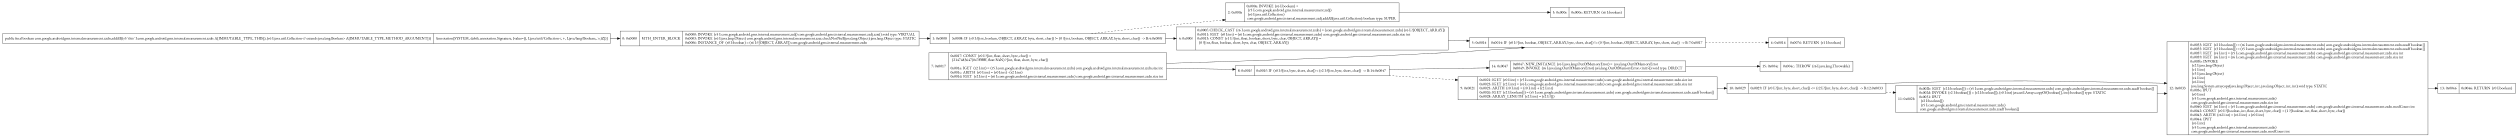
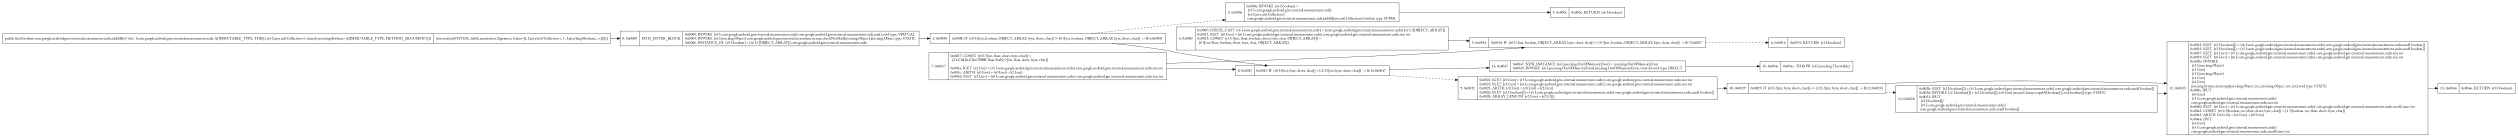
(1170, 38) -> (1188, 55)
